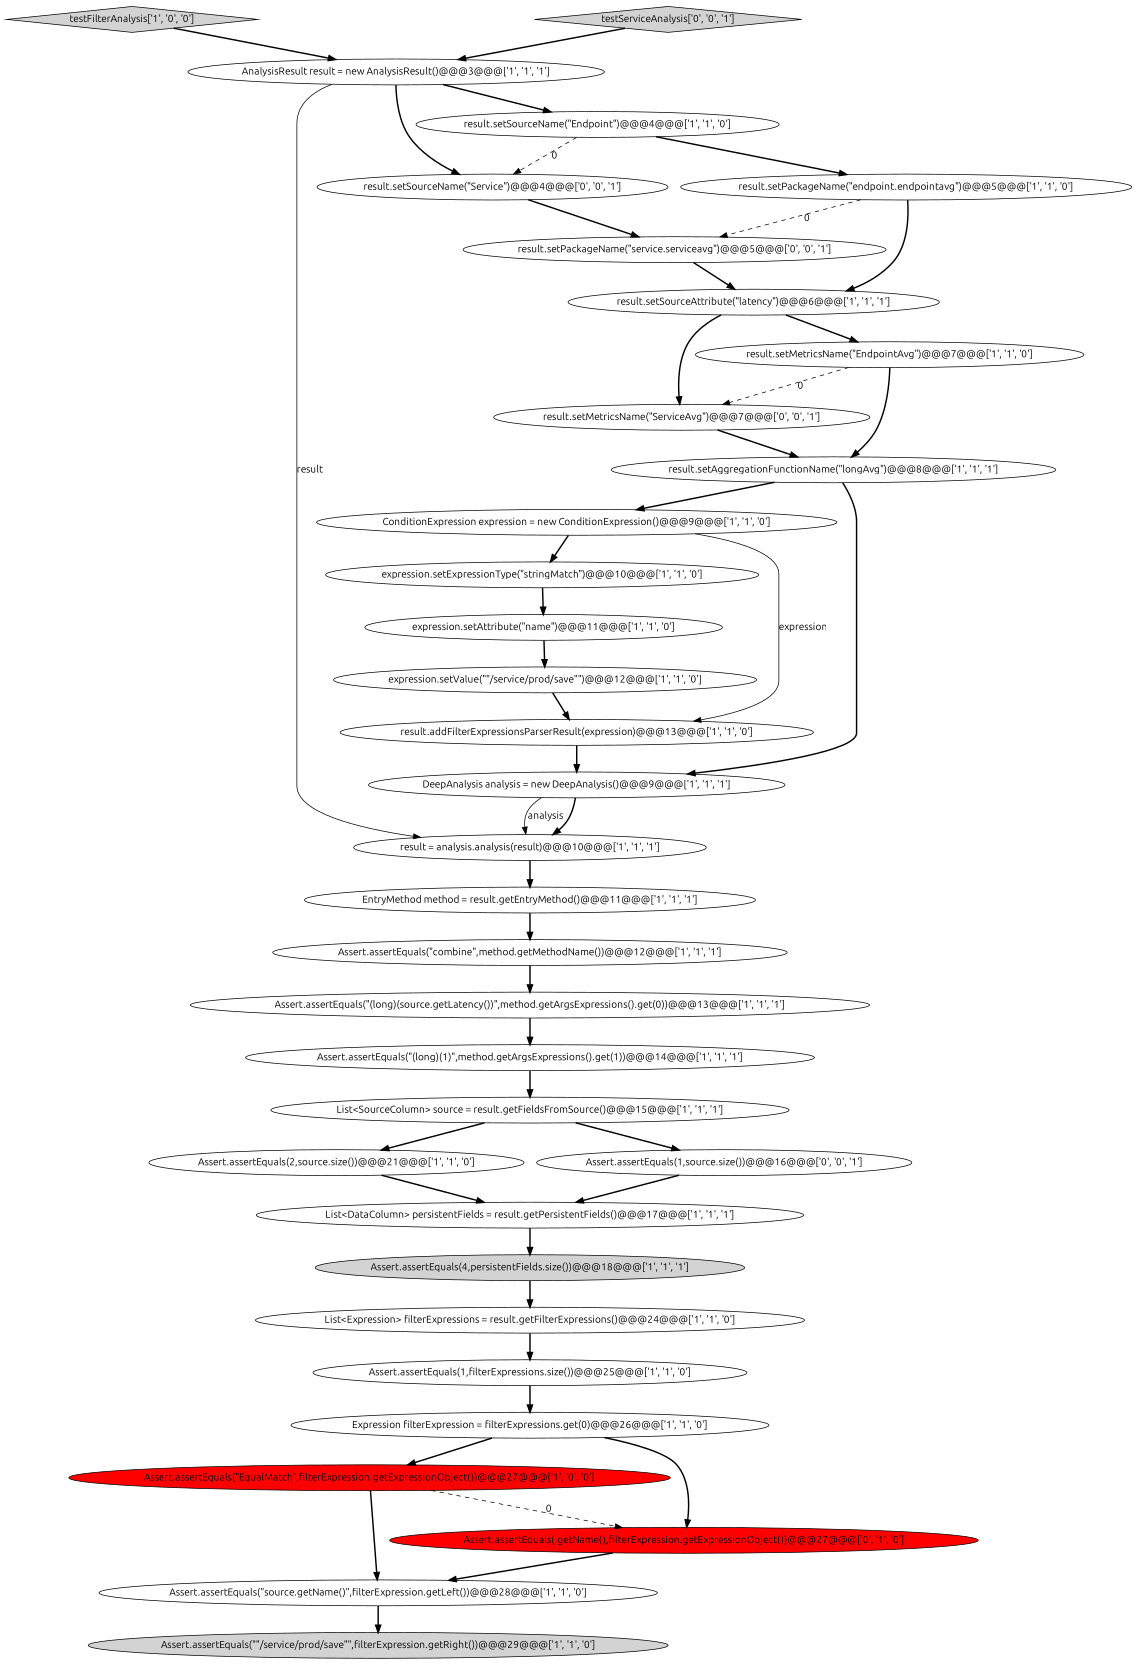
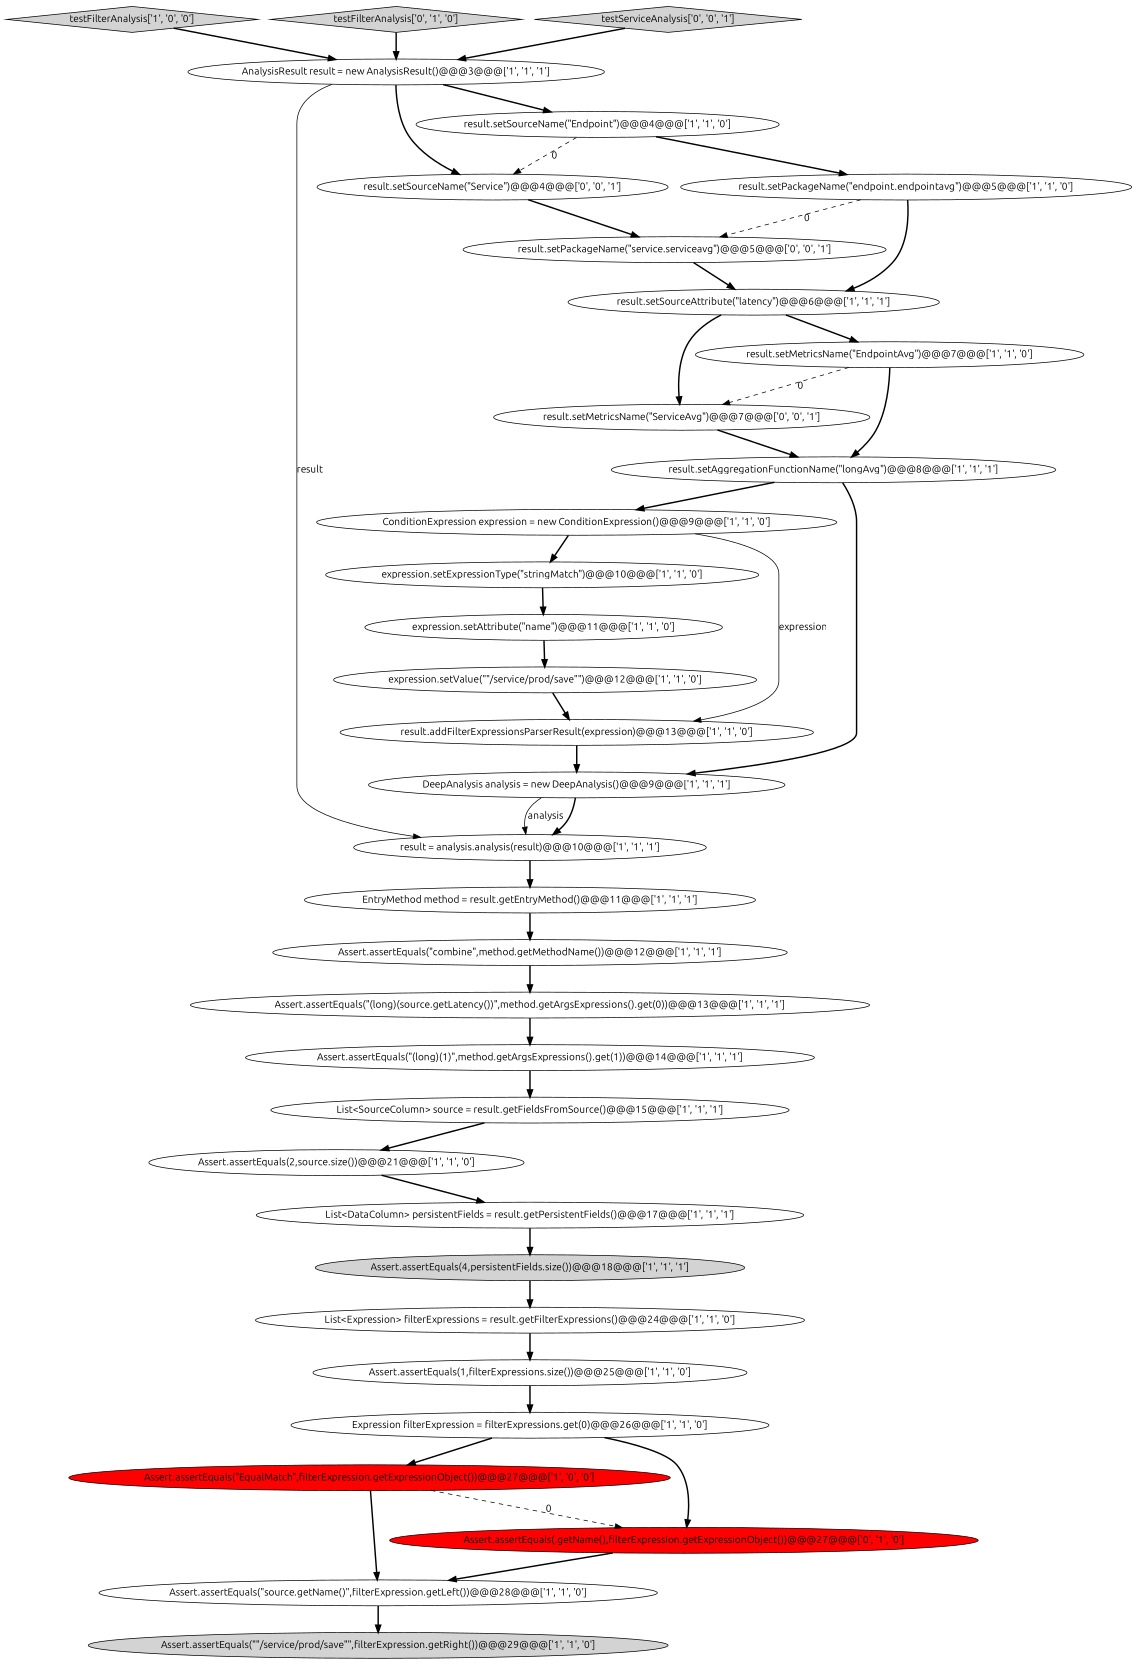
none -> (396, 19)
(724, 1163) -> none
